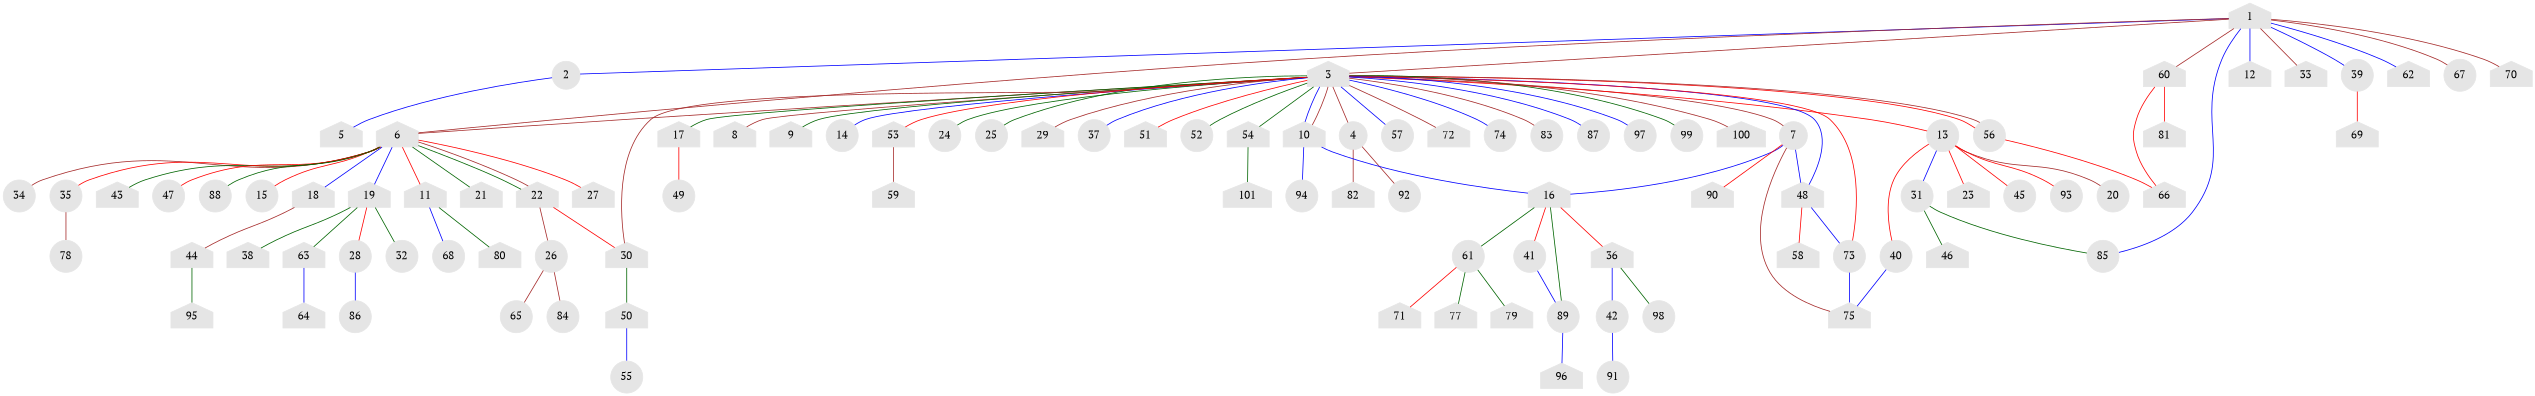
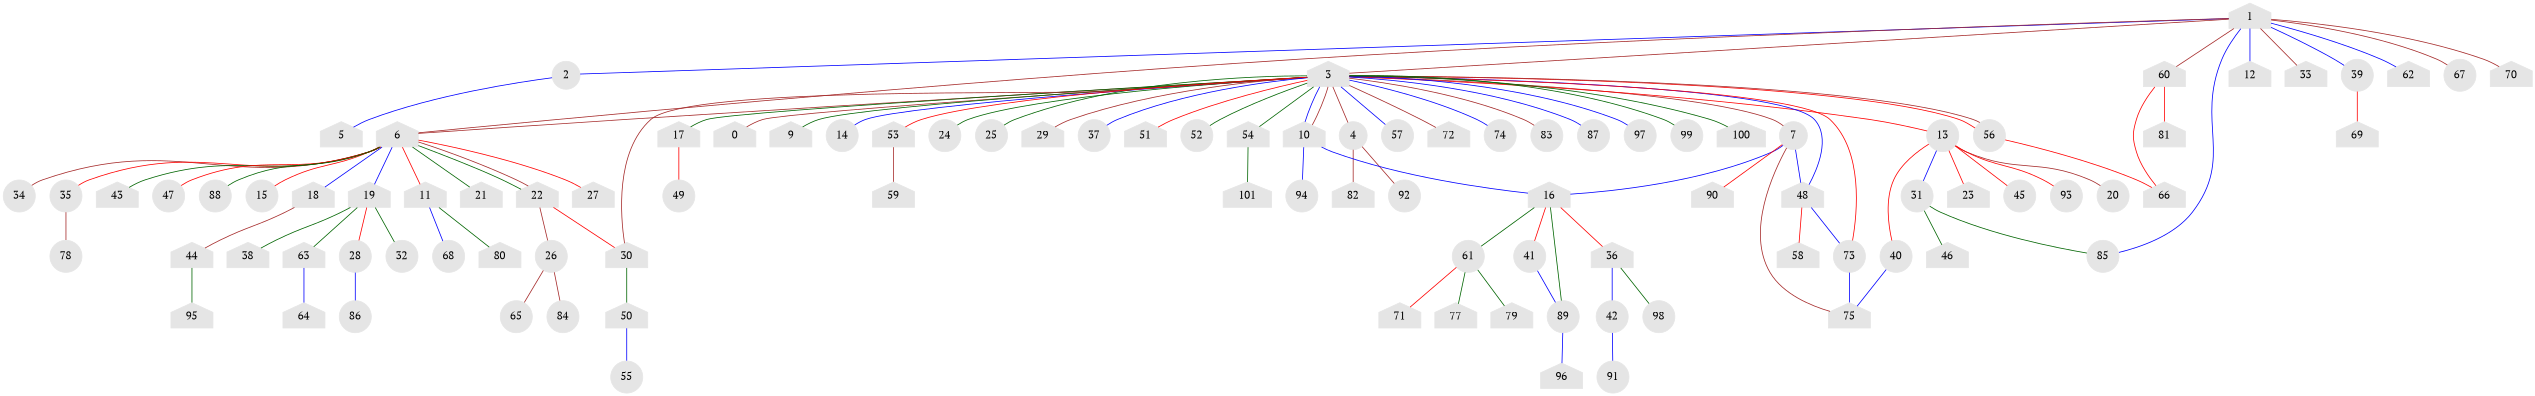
(1617, 98) -> (1617, 98)
(735, 136) -> (735, 136)
